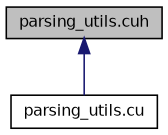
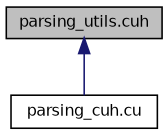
(84, 112) -> (84, 112)
